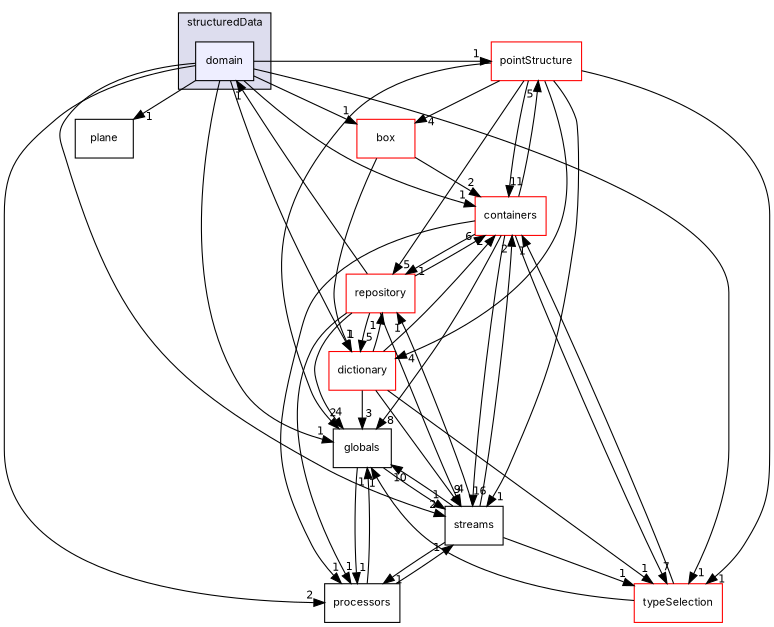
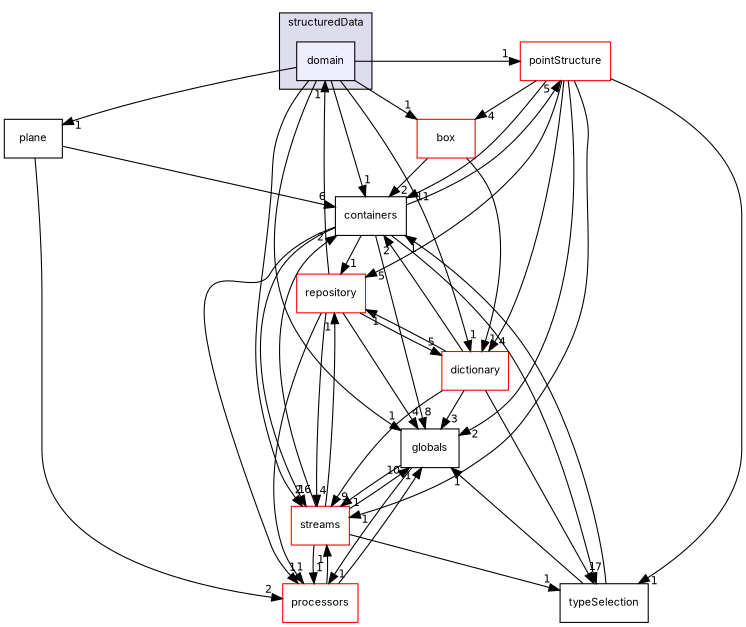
(645, 203) -> none
(511, 216) -> (371, 216)
(446, 259) -> (193, 175)
(4, 389) -> (42, 452)
(474, 526) -> (320, 526)
(362, 603) -> (320, 603)
(678, 603) -> (604, 603)
